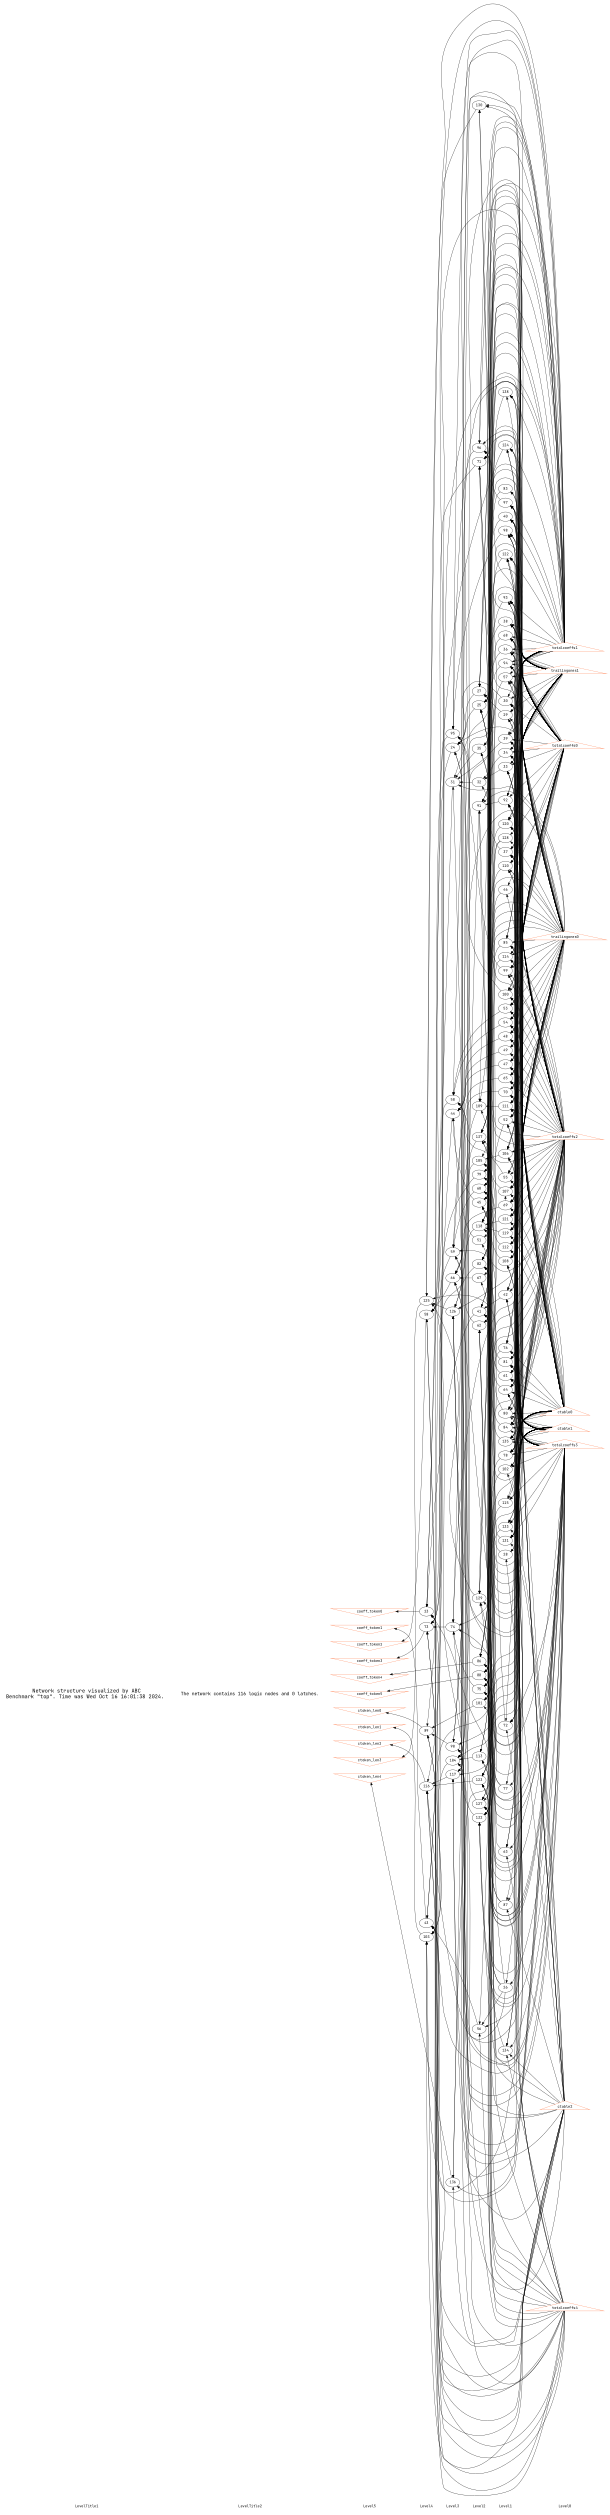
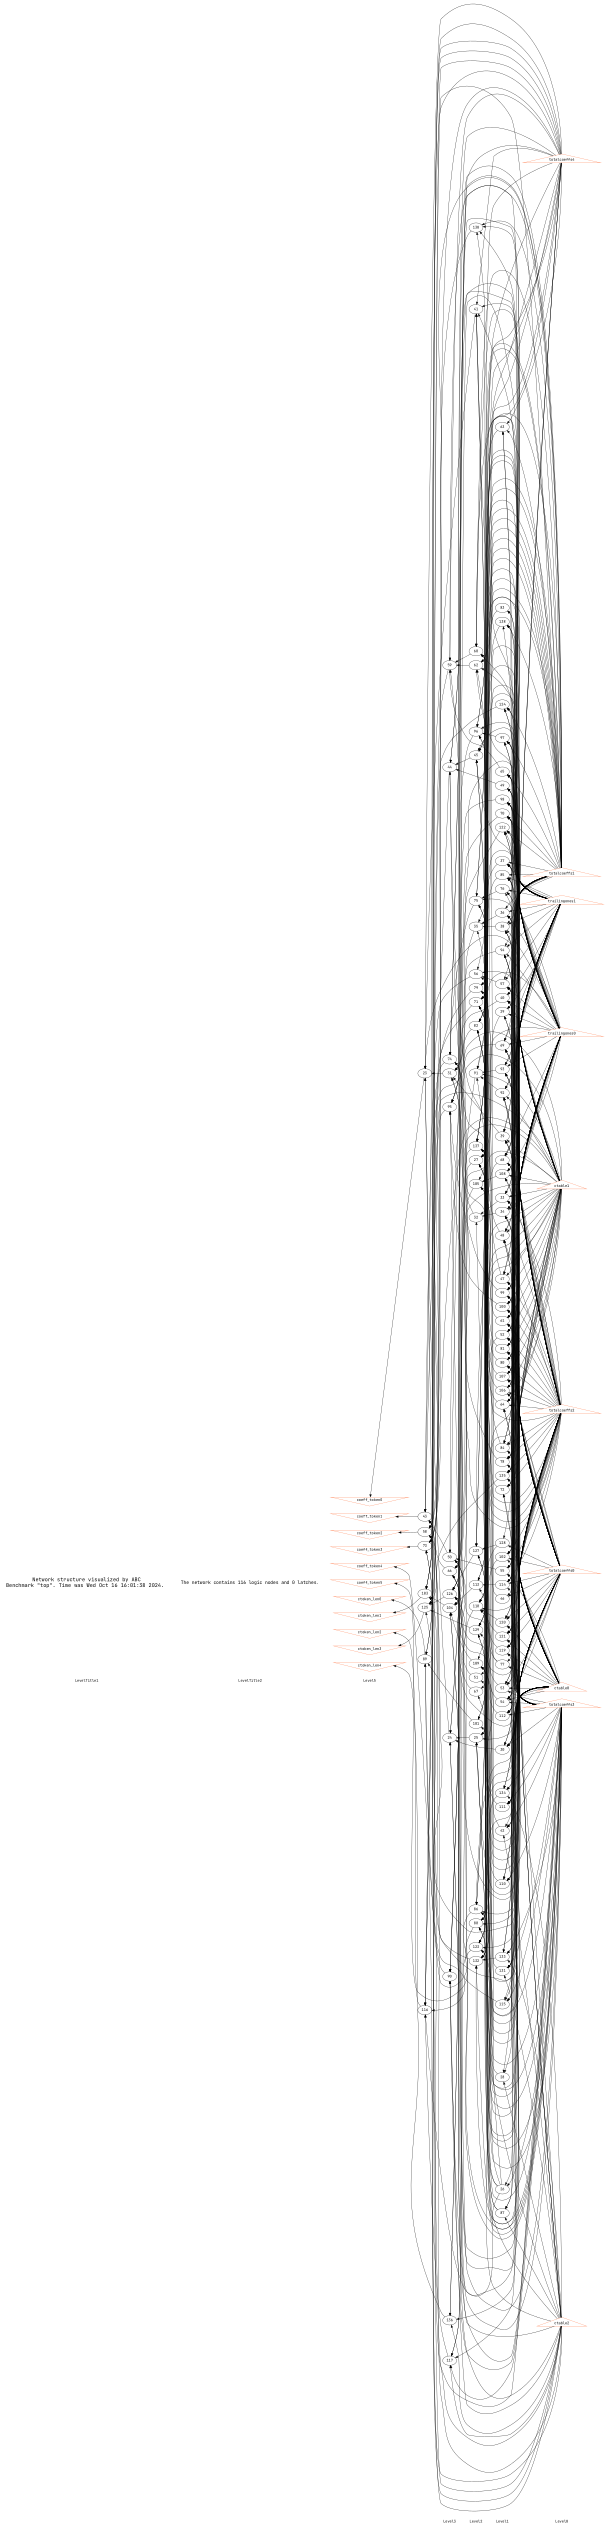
(505, 1200) -> (519, 1202)
(426, 2506) -> none
